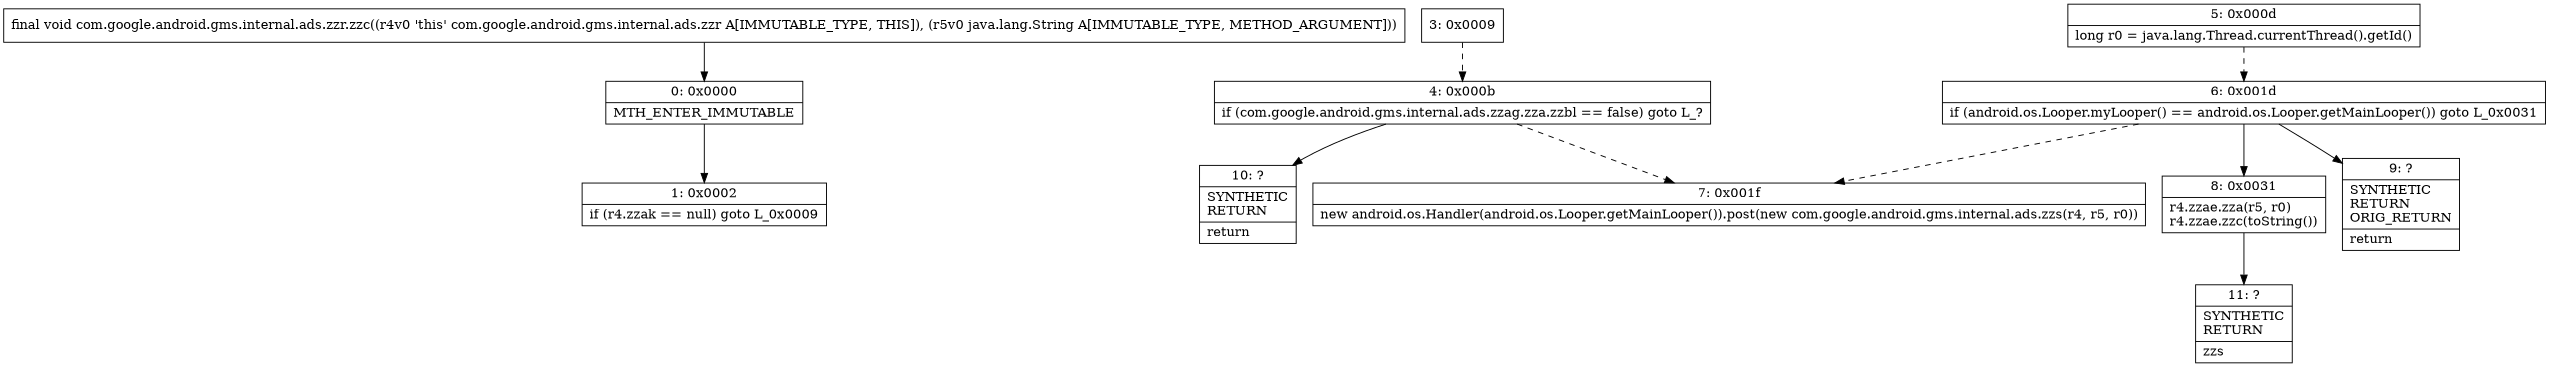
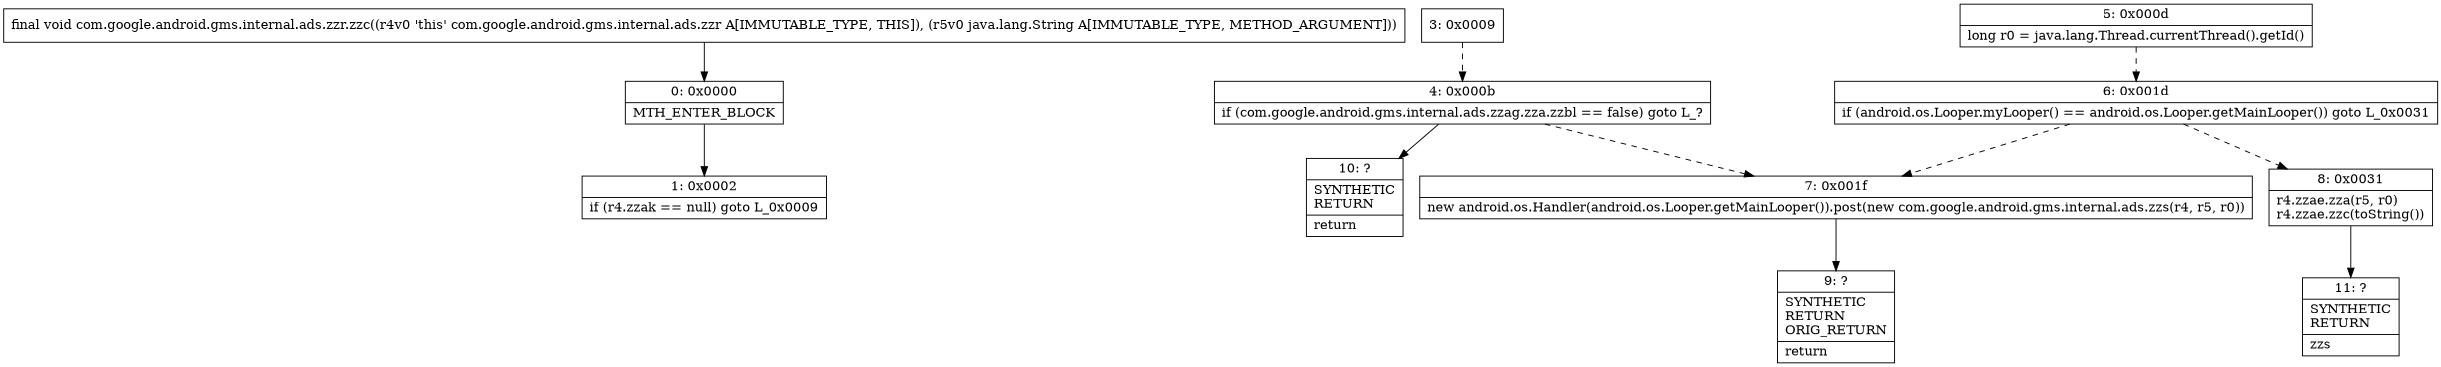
(704, 113) -> (704, 113)
(2307, 141) -> (1836, 240)
(2244, 145) -> (2231, 145)
